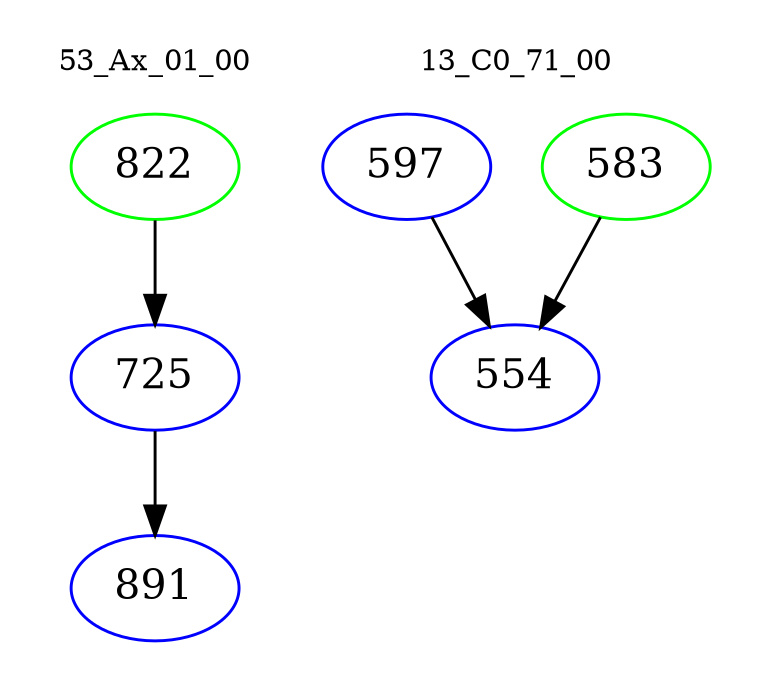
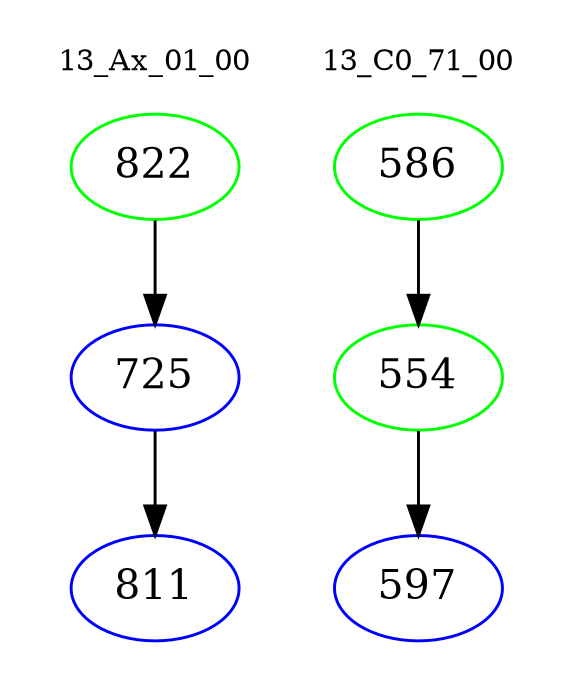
(155, 63) -> (155, 63)
(626, 167) -> (418, 167)
(454, 258) -> (418, 469)
(515, 378) -> (418, 378)
(155, 588) -> (155, 588)
